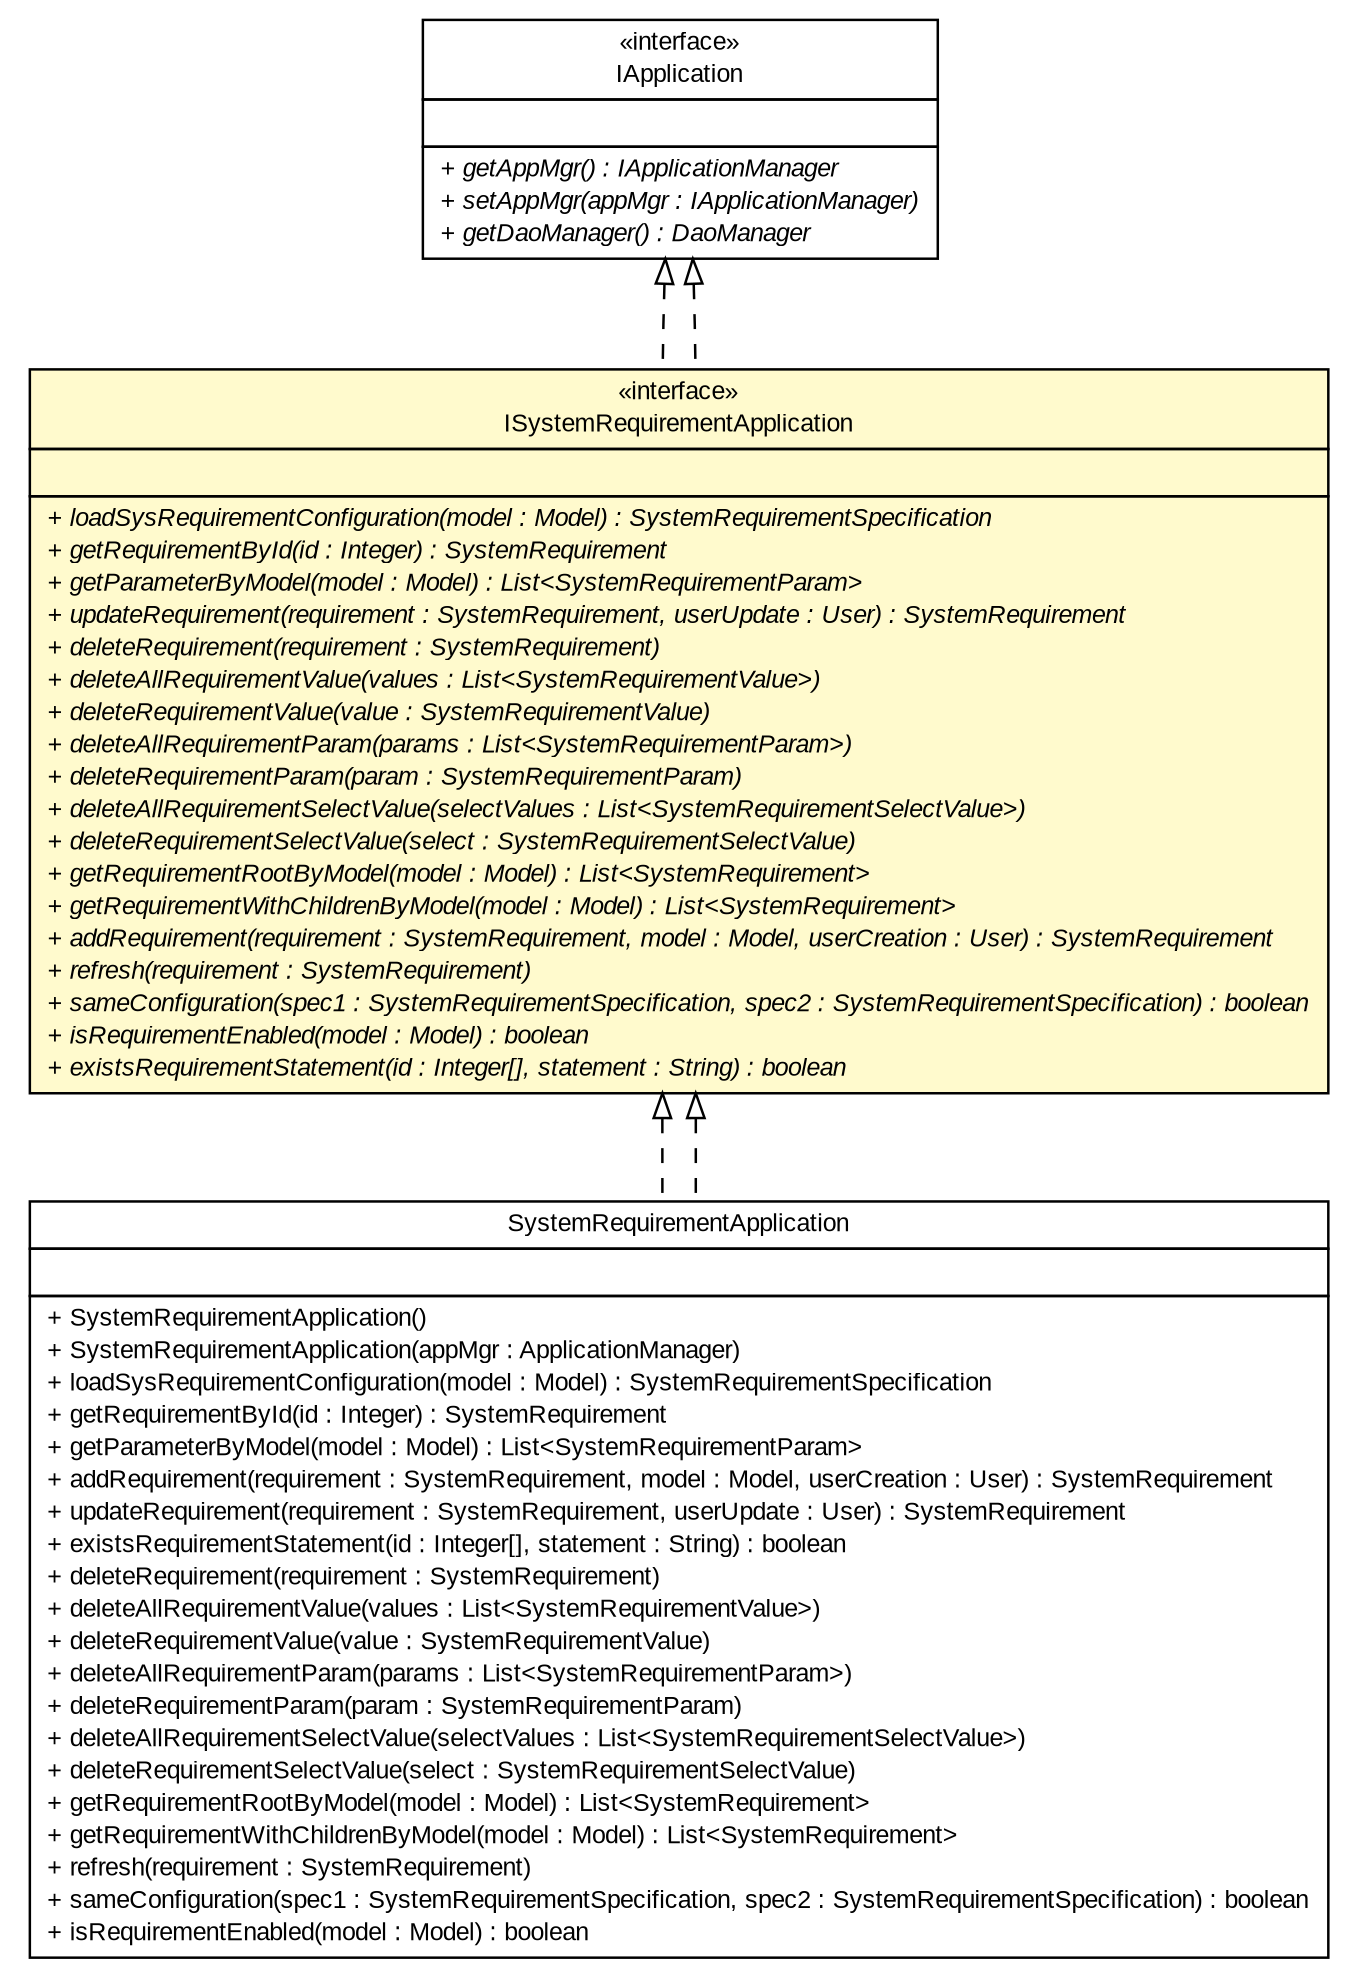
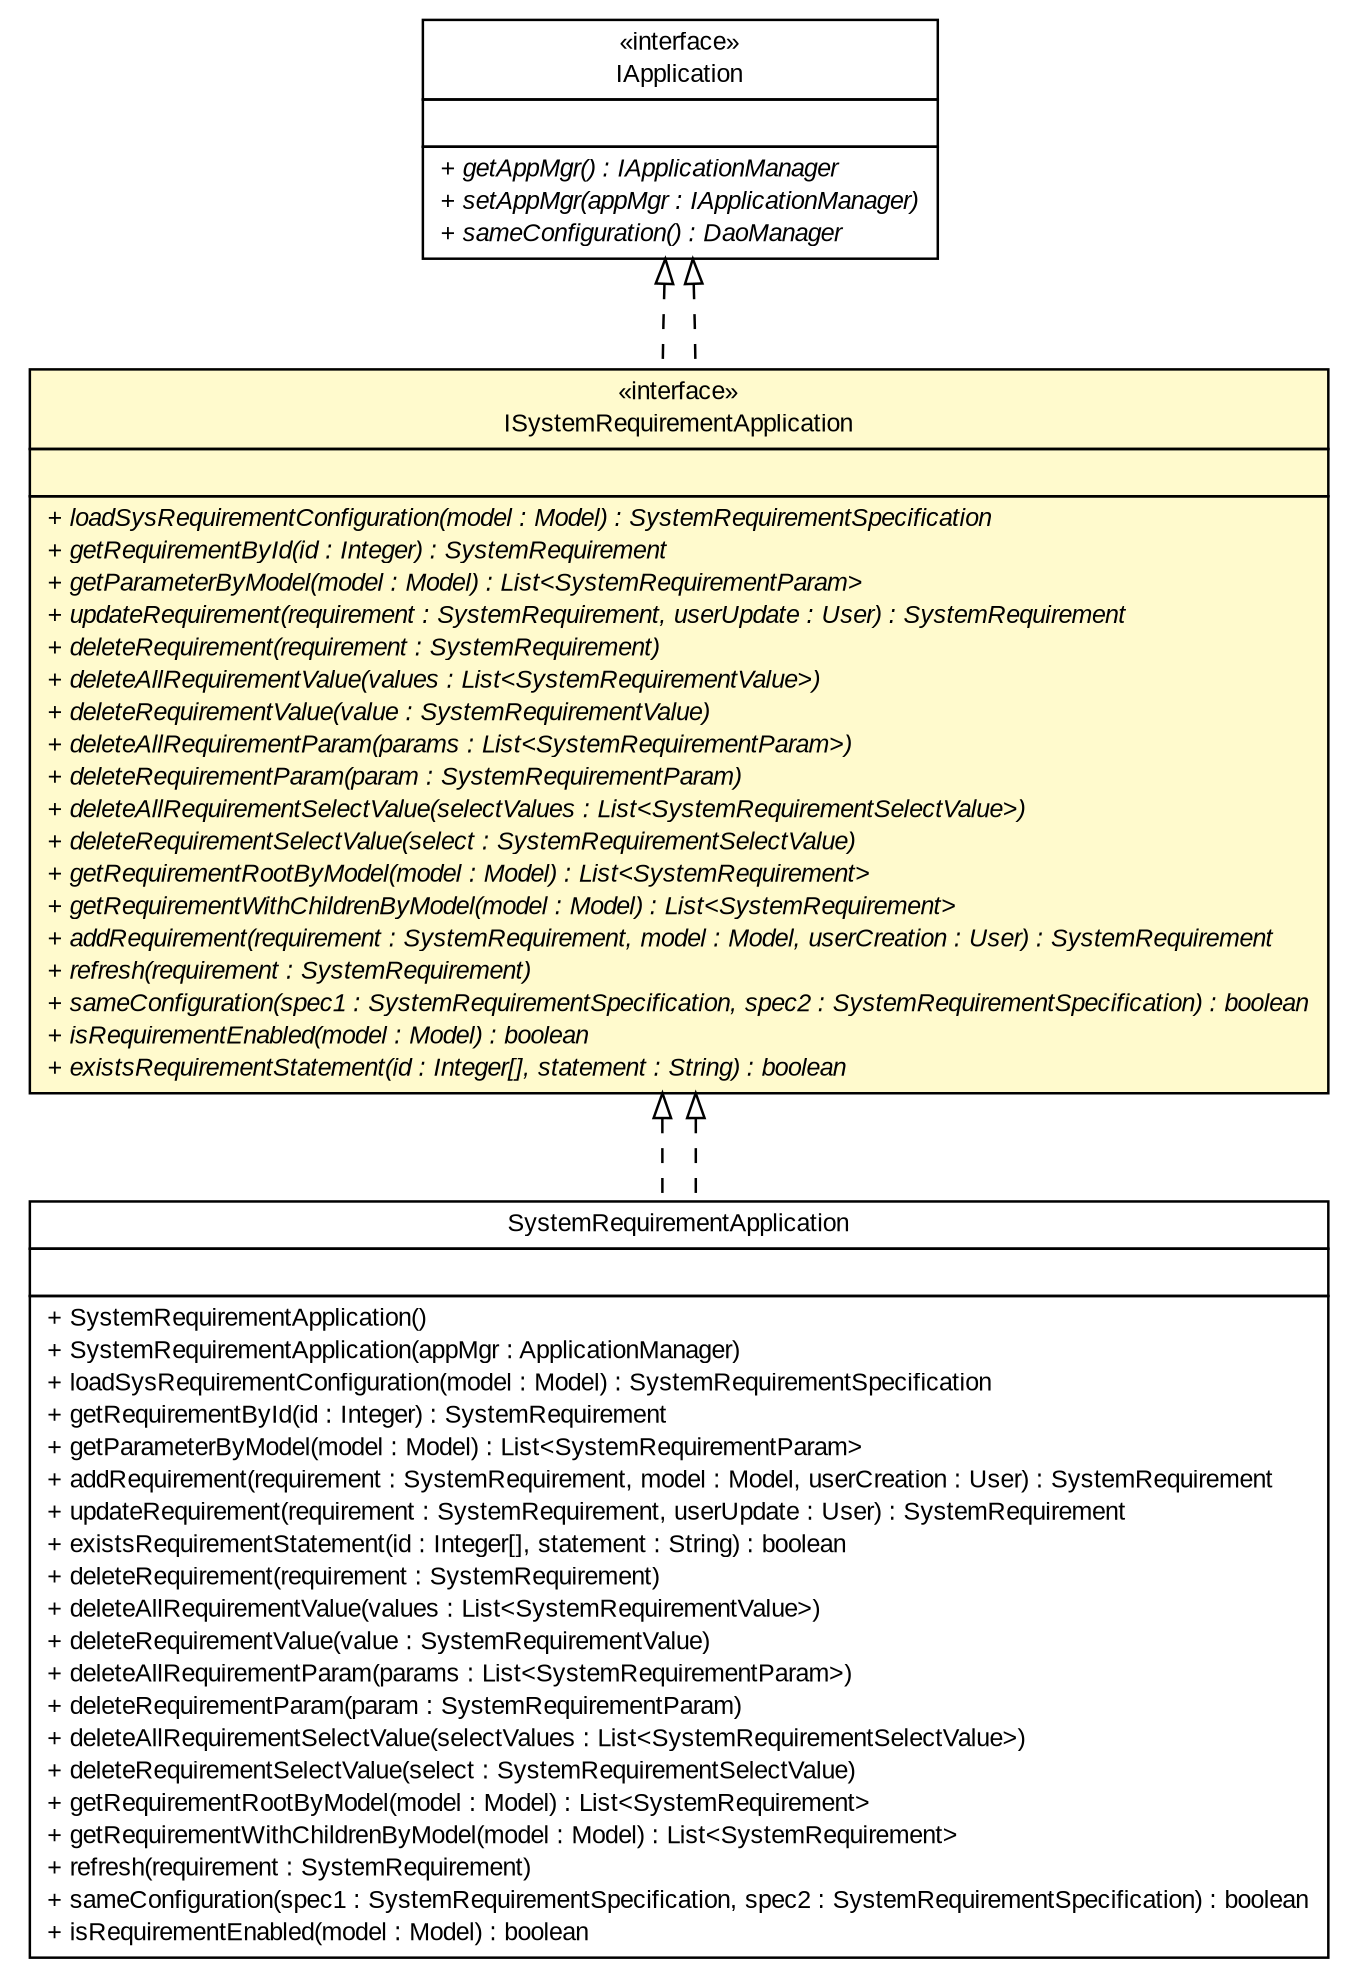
(626, 234) -> (642, 234)
